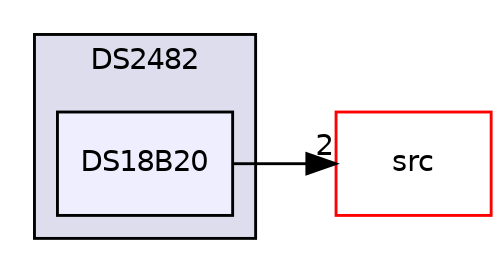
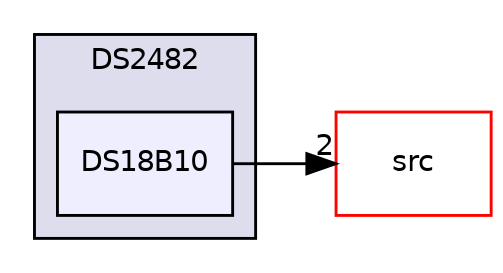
(145, 164) -> (145, 164)
